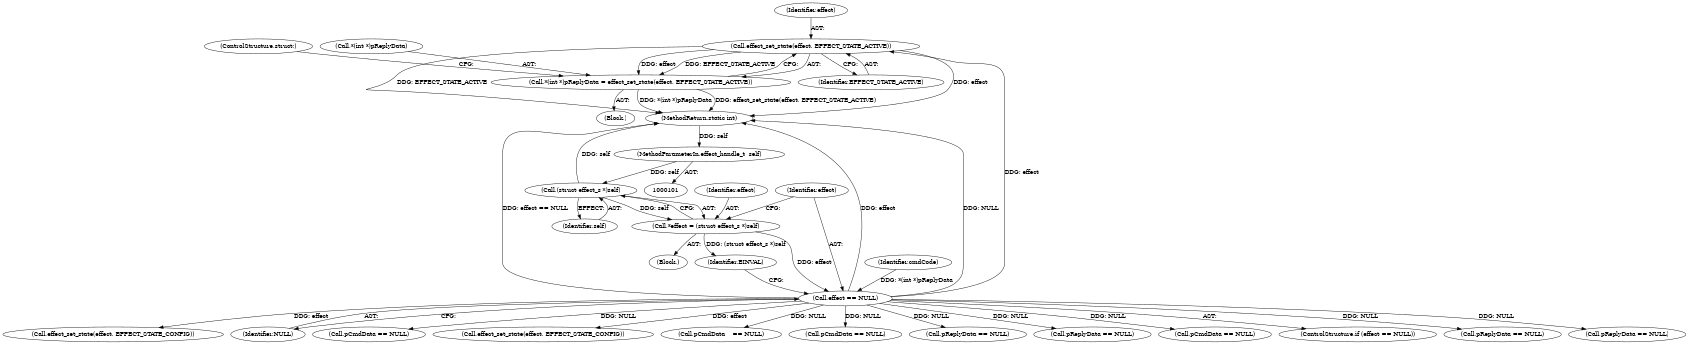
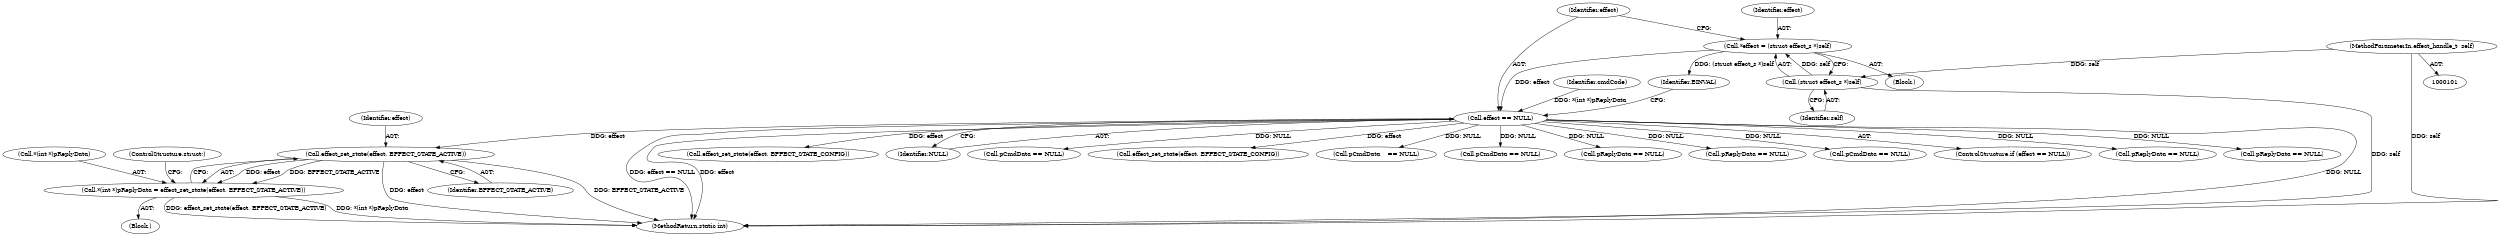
(699, 134) -> (1735, 217)
(592, 208) -> (1818, 100)
